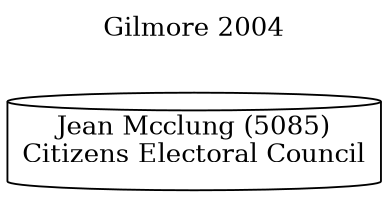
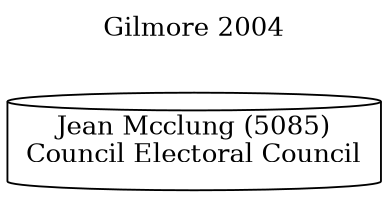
(194, 141) -> (194, 141)
